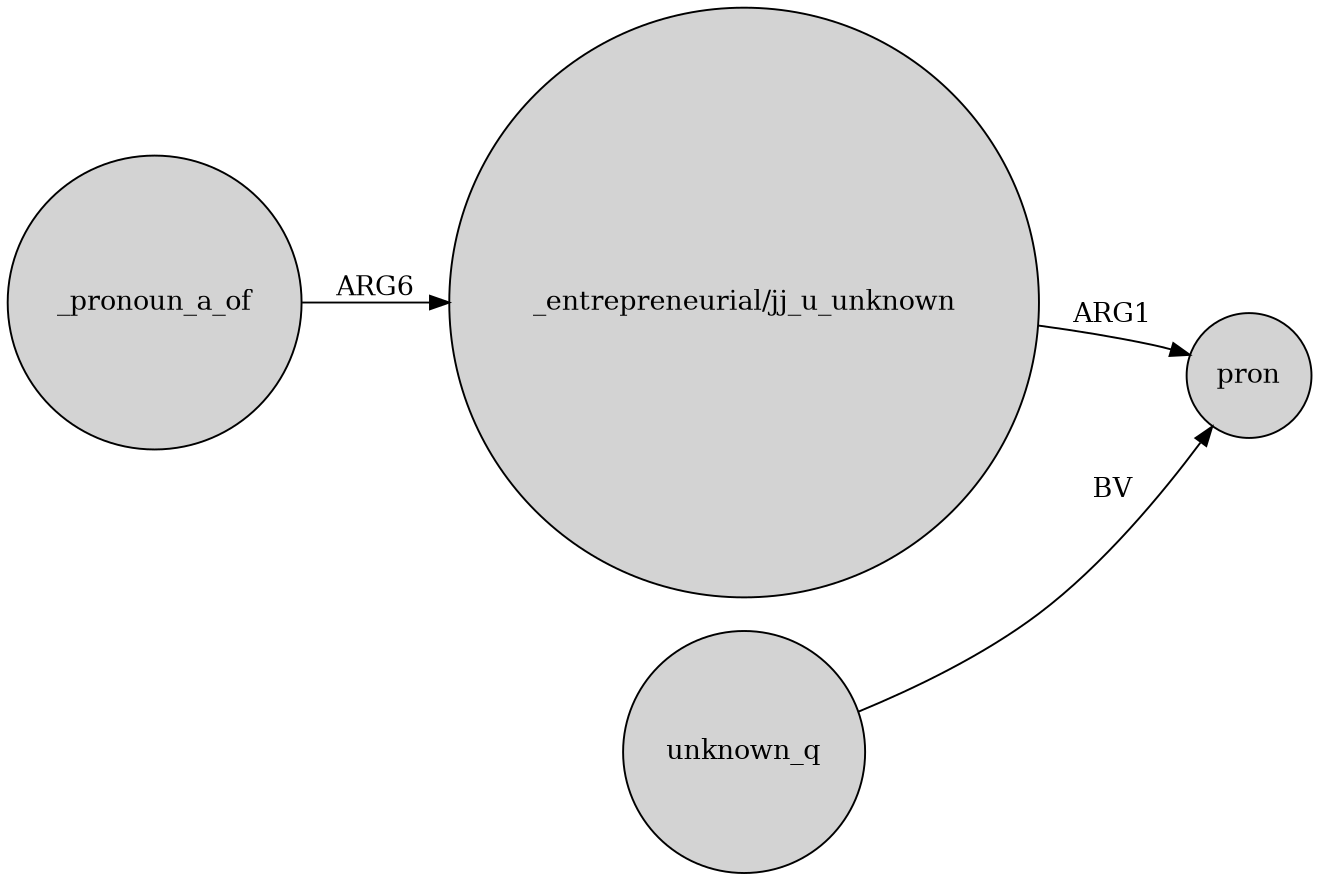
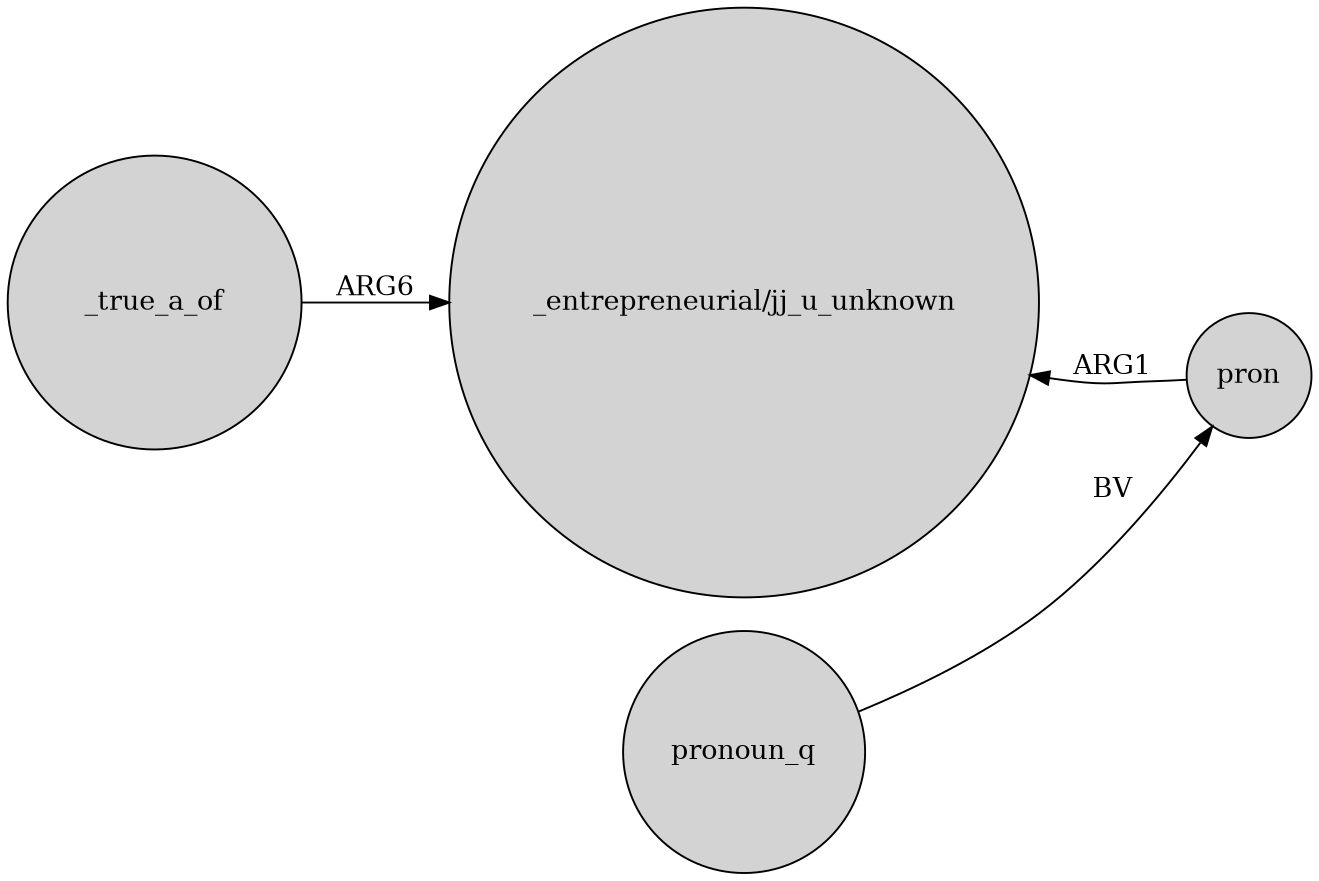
(155, 303) -> (155, 303)
(1105, 336) -> (1118, 383)
(744, 752) -> (744, 752)
